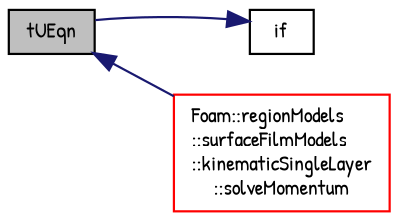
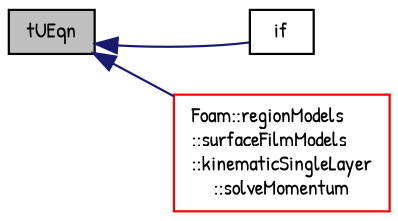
(161, 17) -> (184, 47)
